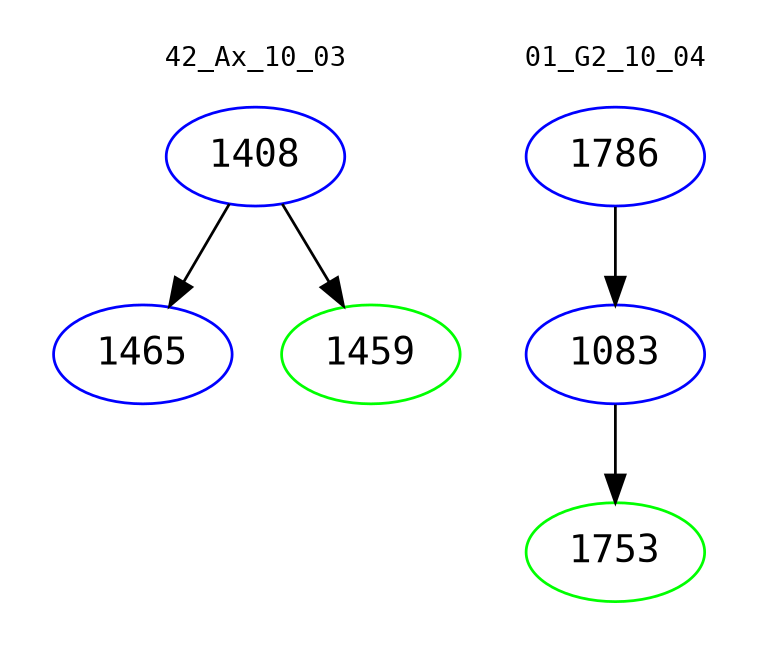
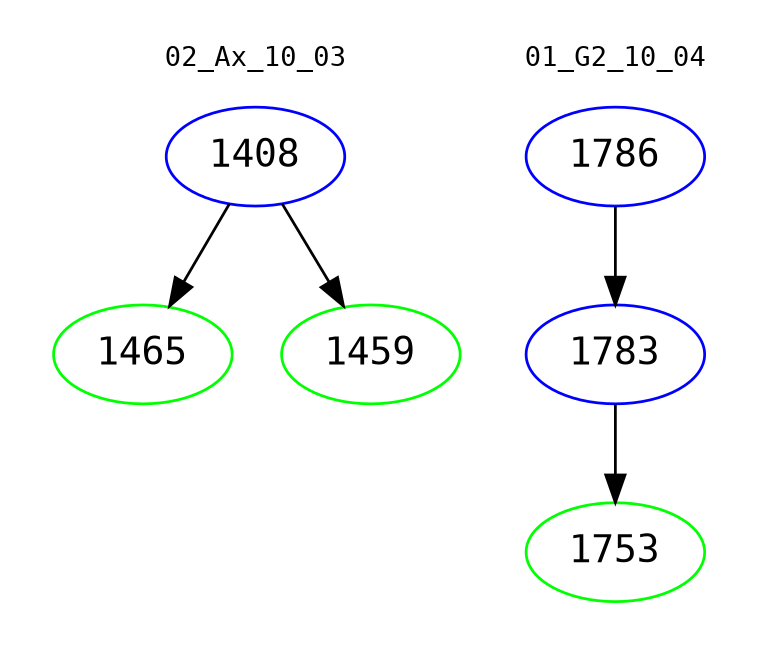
(257, 59) -> (257, 59)
(143, 354) -> (143, 354)
(615, 354) -> (615, 354)
